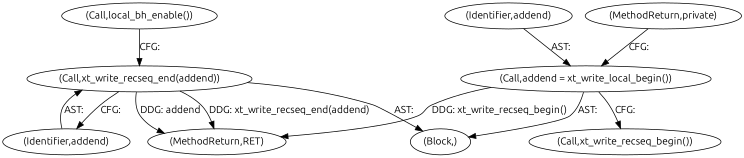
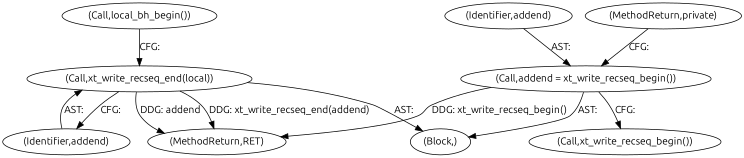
(139, 16) -> (139, 16)
(139, 79) -> (139, 79)
(586, 79) -> (586, 79)
